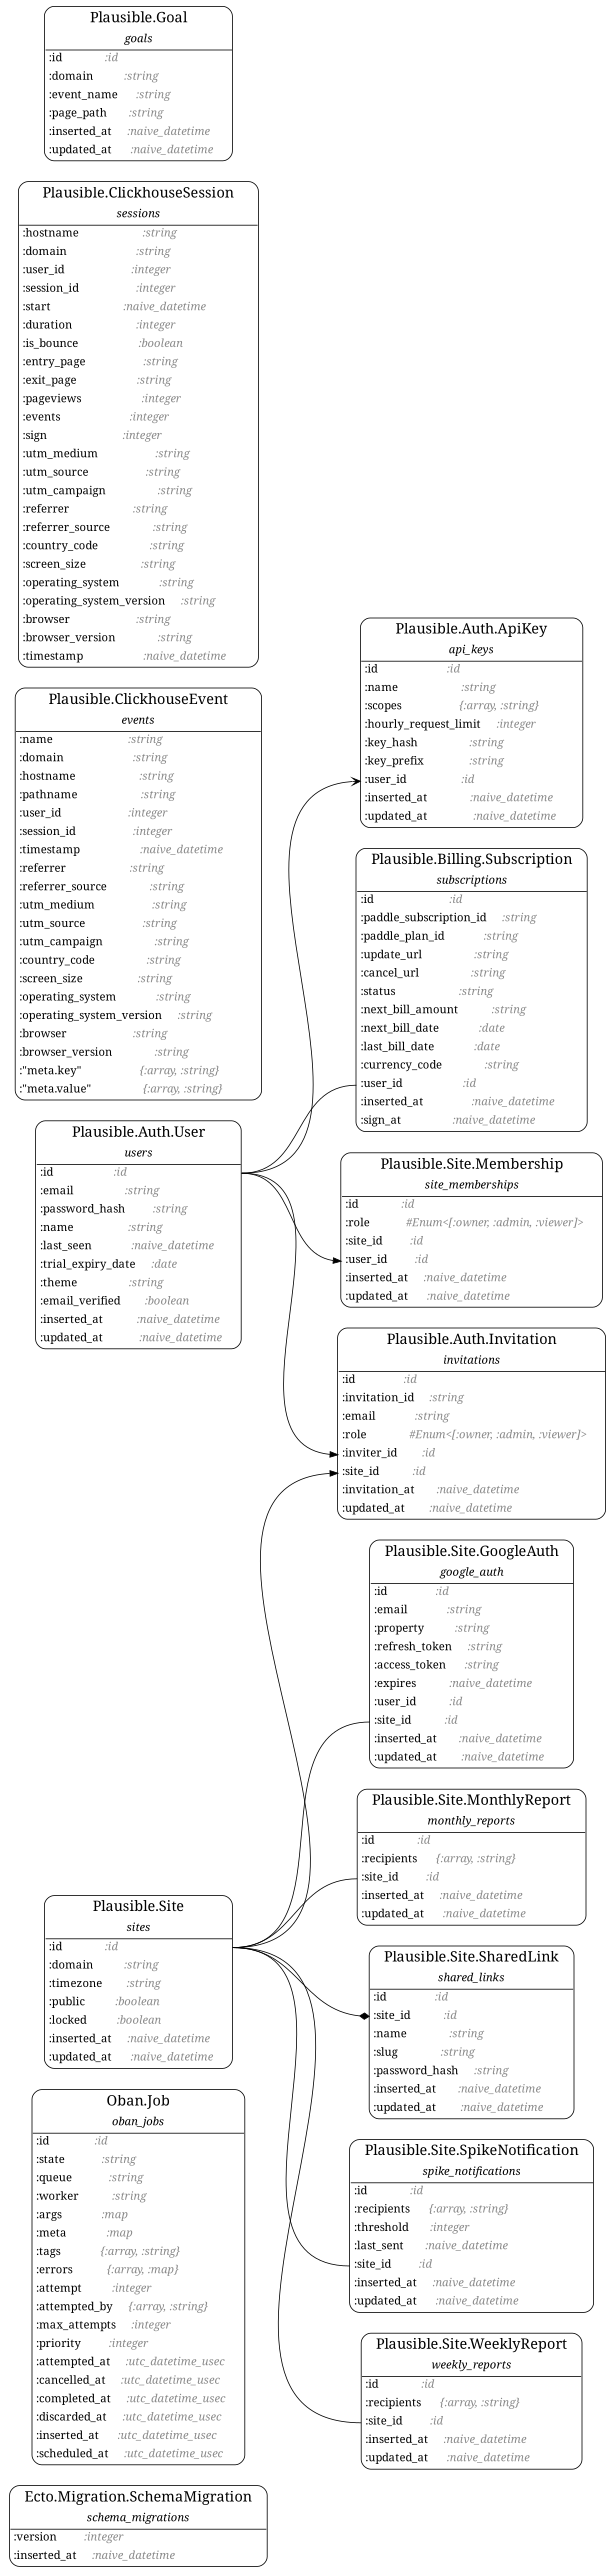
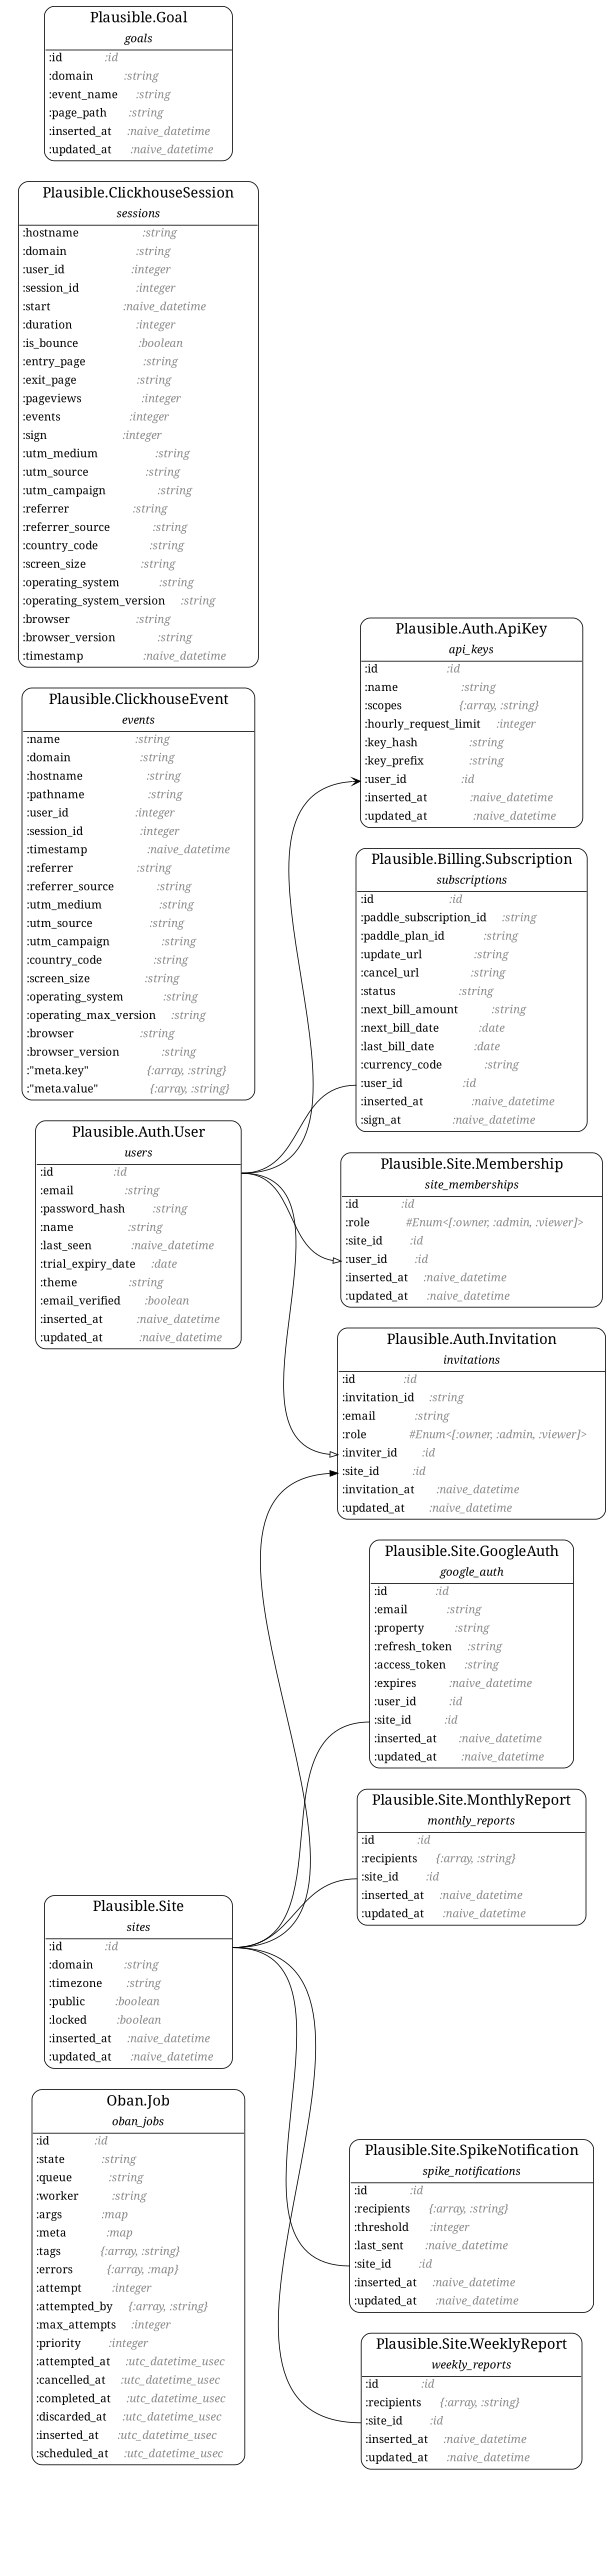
(98, 1016) -> (99, 1016)
(300, 1234) -> (300, 1234)
(290, 1310) -> (290, 1310)
(472, 2032) -> none
(138, 2526) -> none
